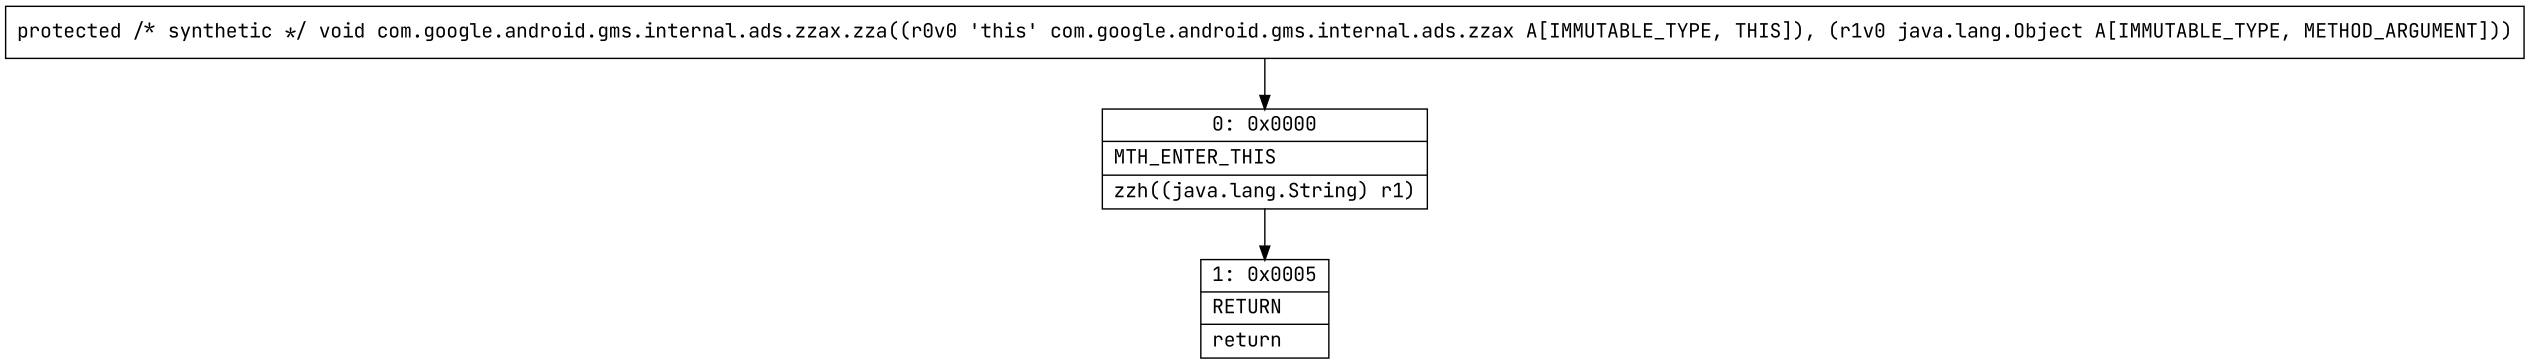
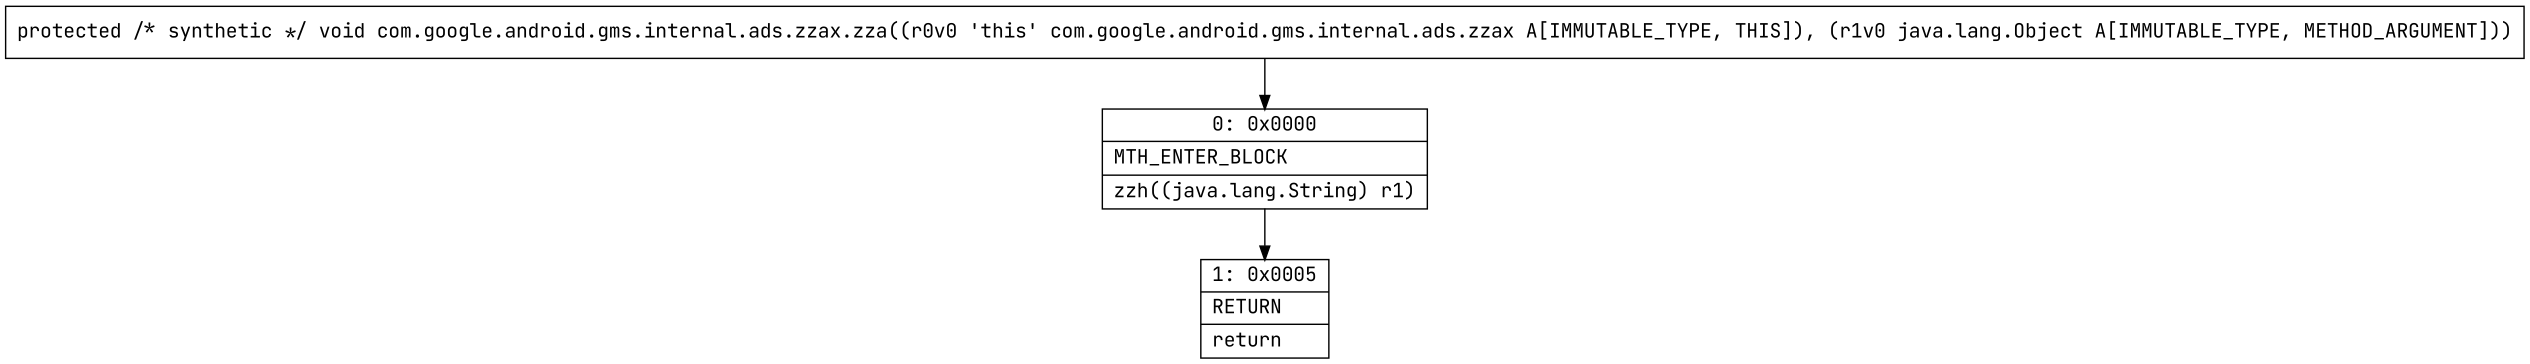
(1195, 158) -> (1201, 158)
